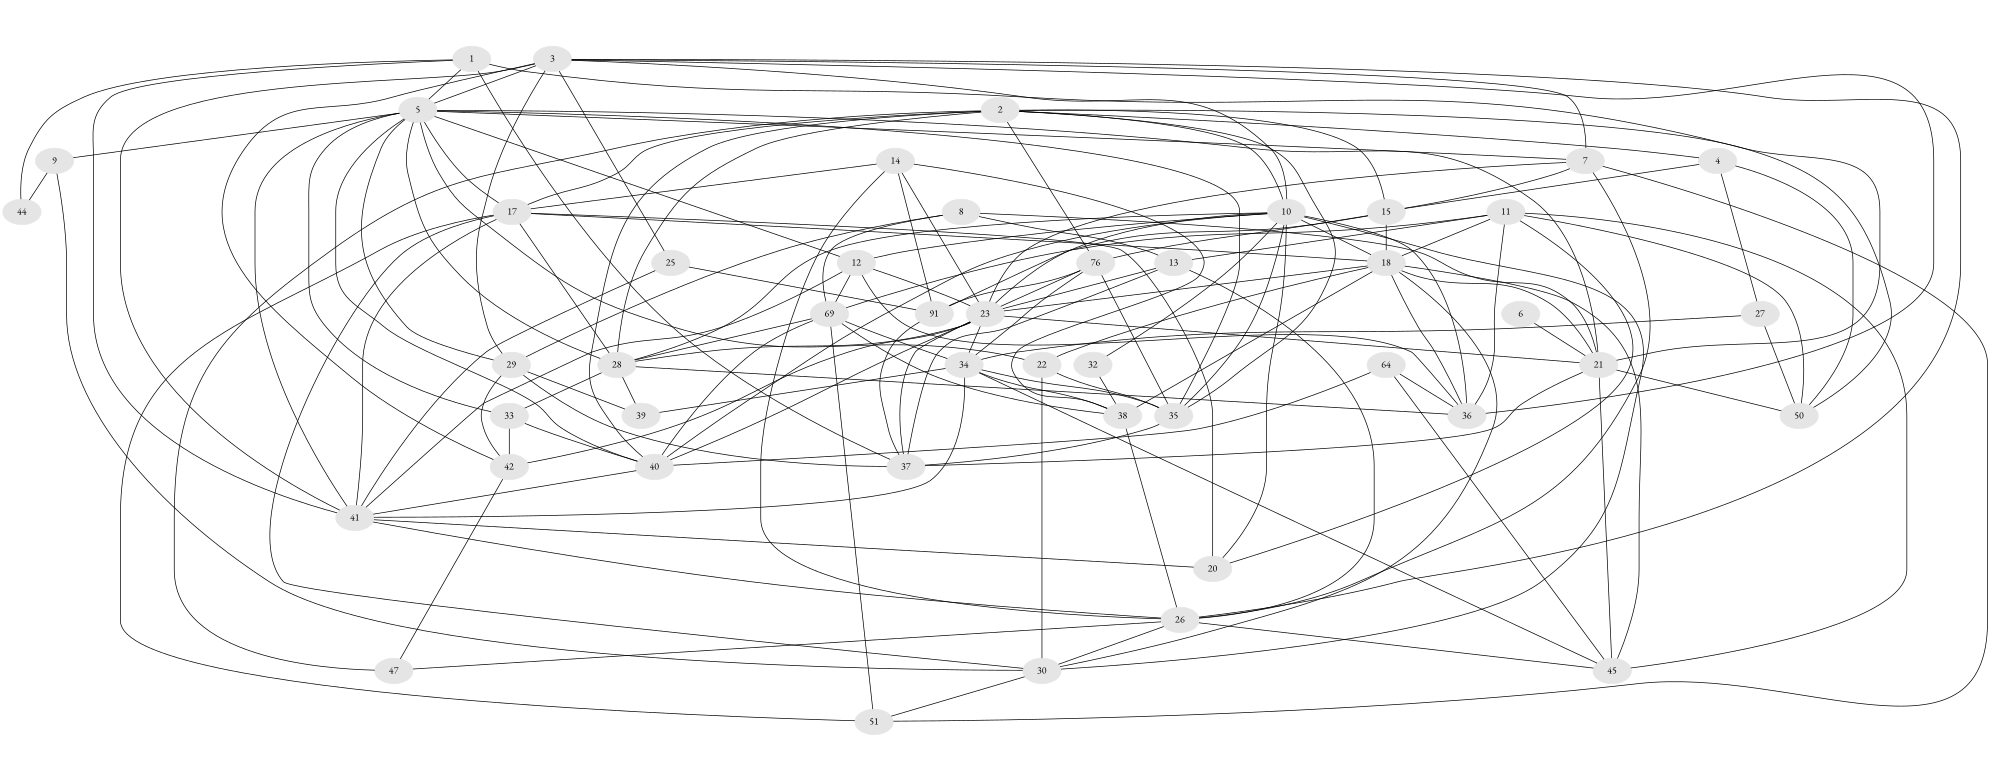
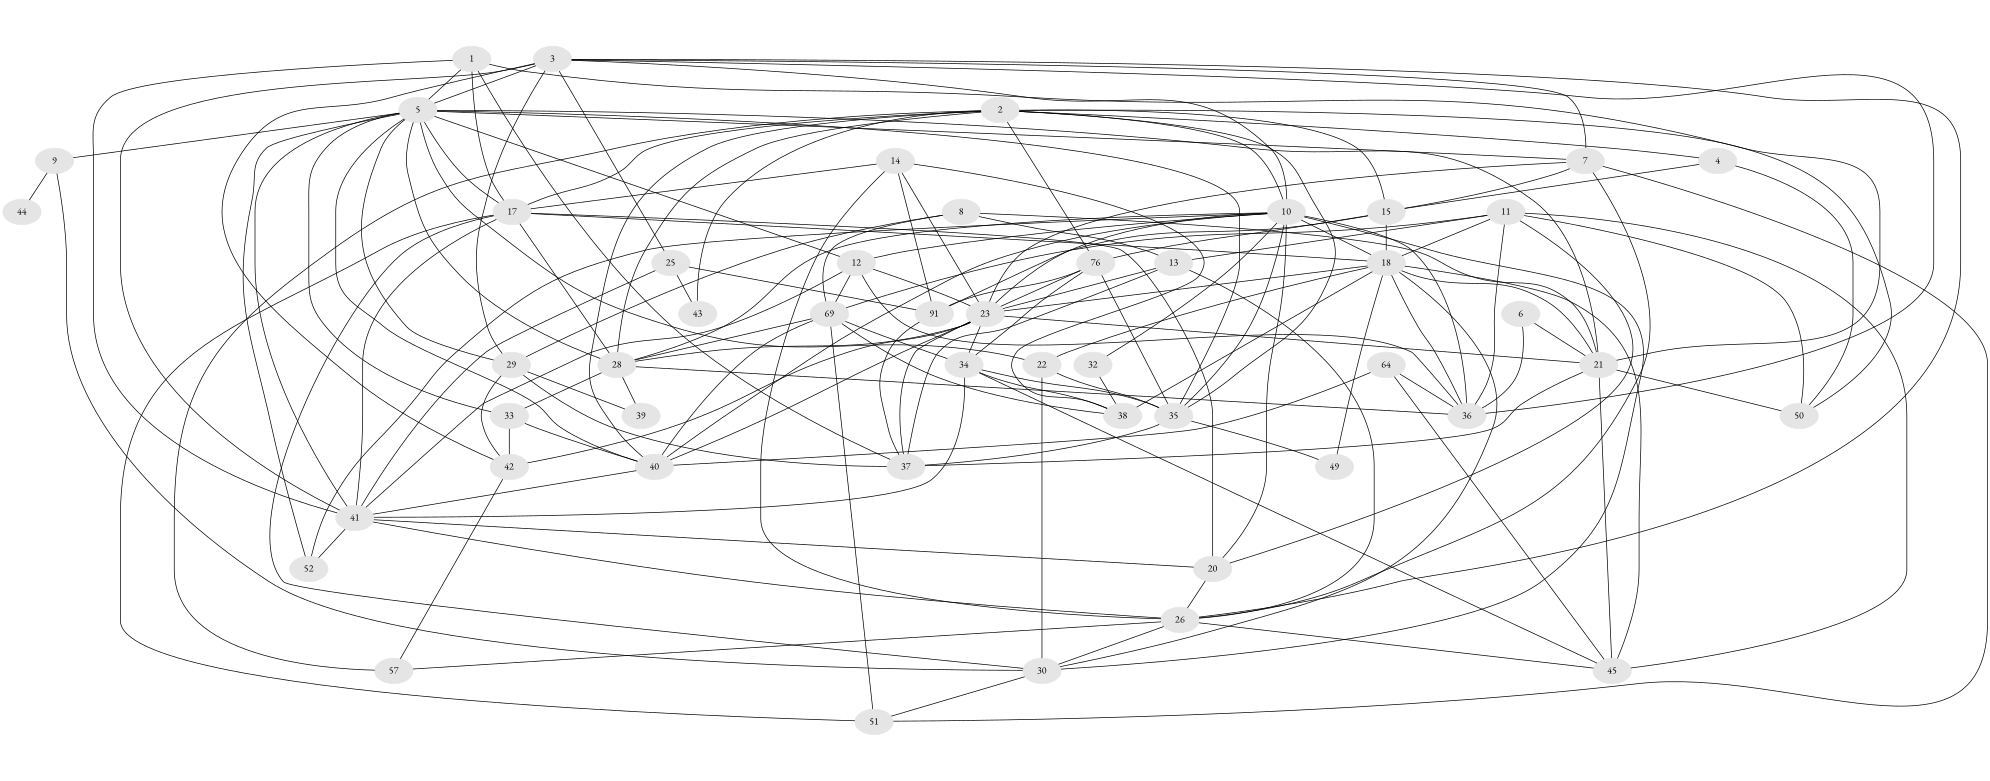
(165, 78) -> (479, 138)
none -> (698, 314)
(1760, 314) -> none
none -> (1517, 375)
(802, 390) -> none
none -> (1334, 467)
(1151, 518) -> (1196, 594)
none -> (309, 569)
(394, 671) -> (394, 671)
